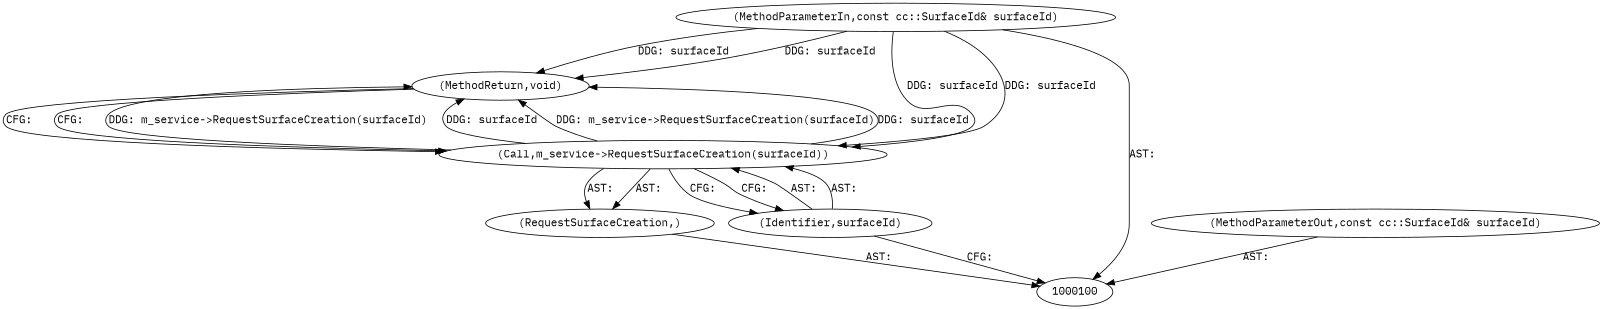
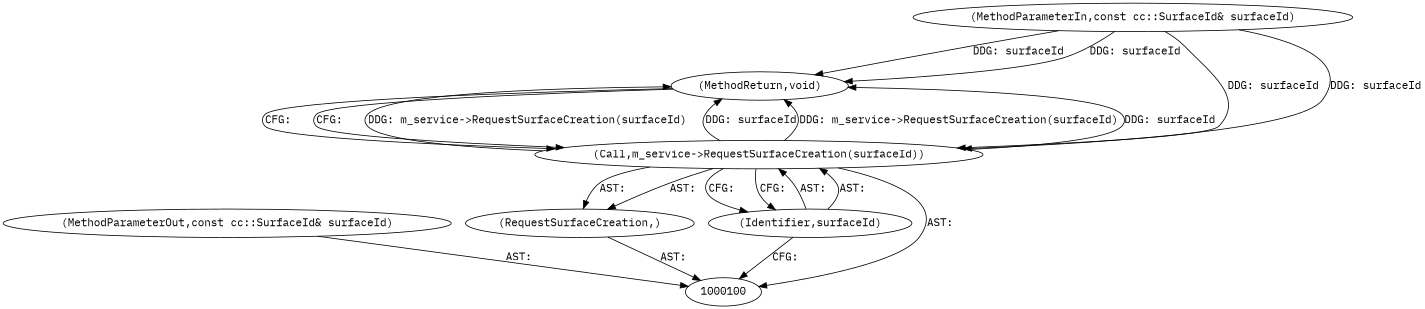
(1129, 112) -> (906, 248)
